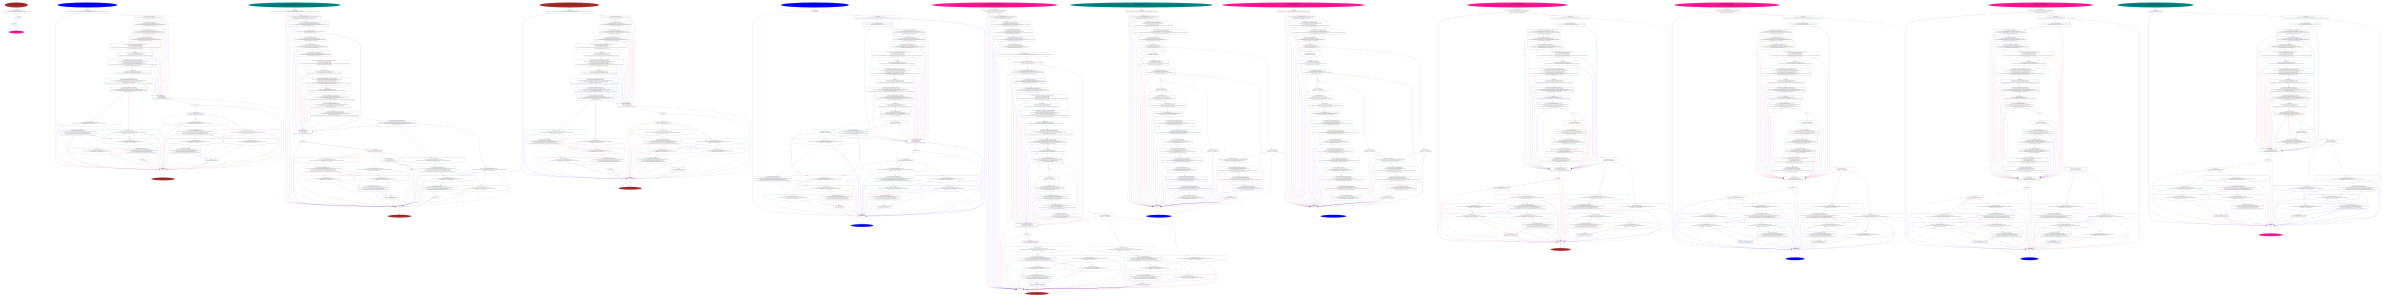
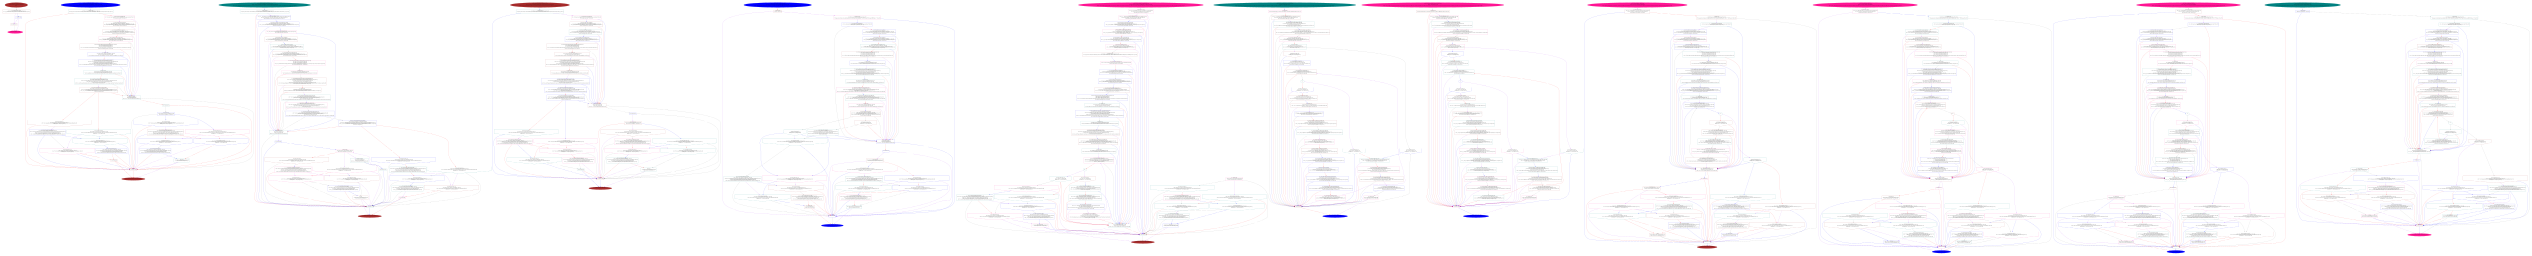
(1027, 235) -> none
